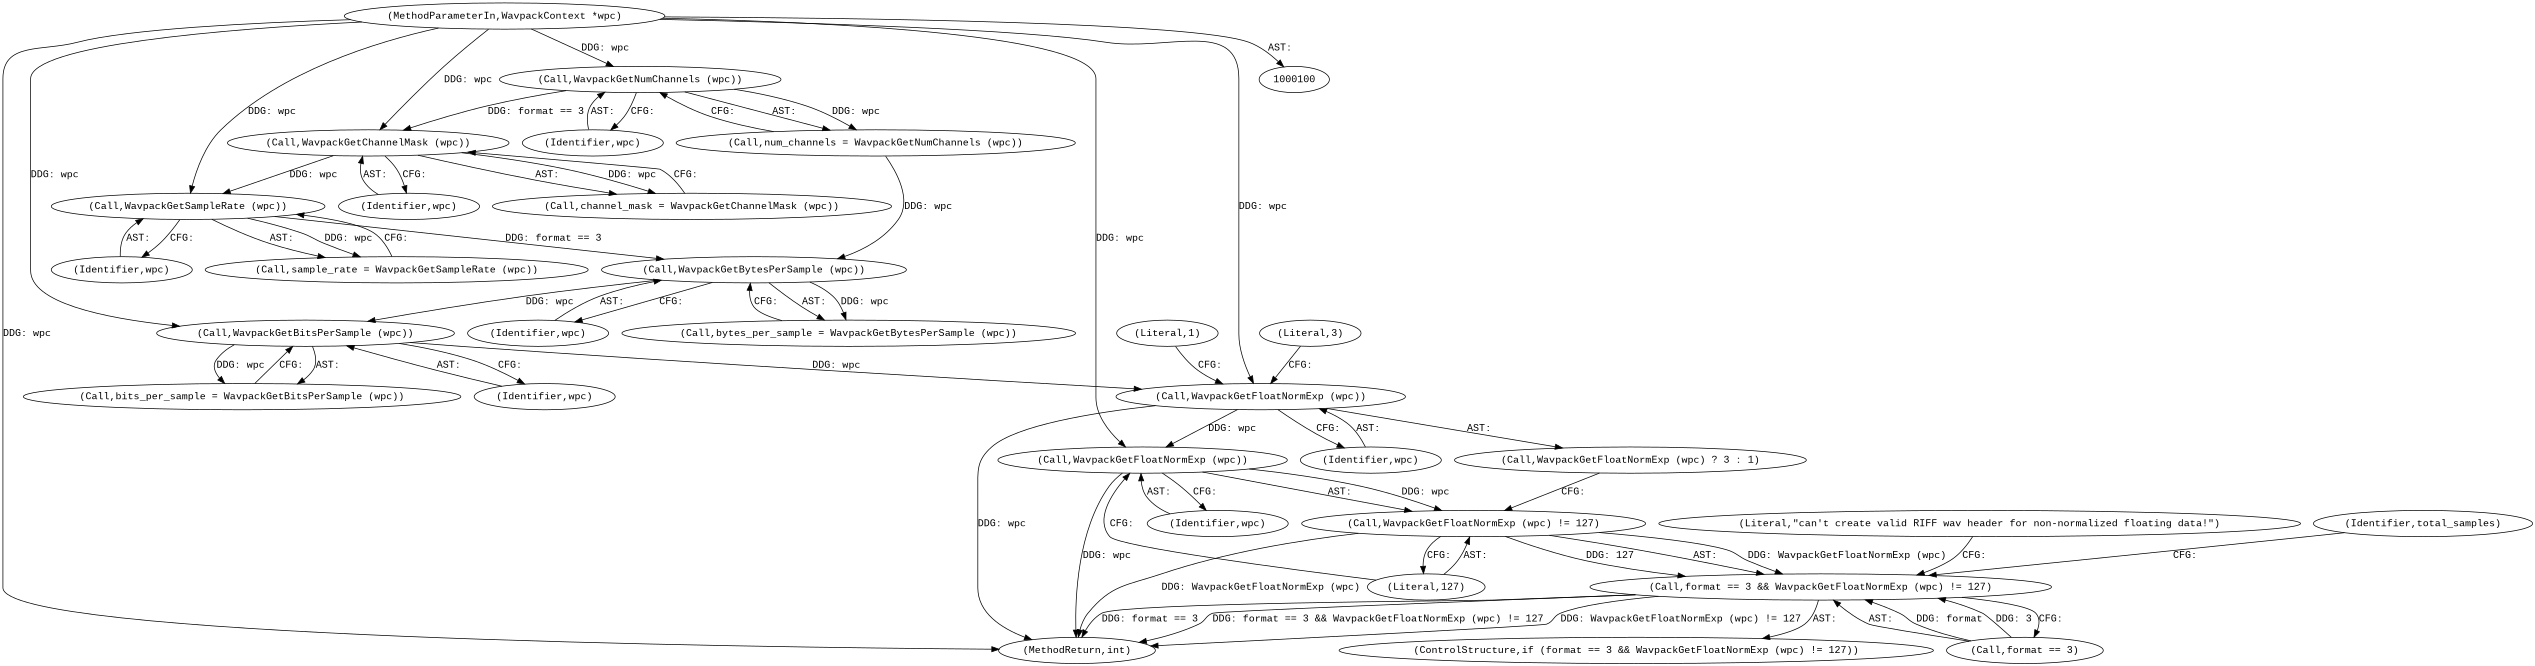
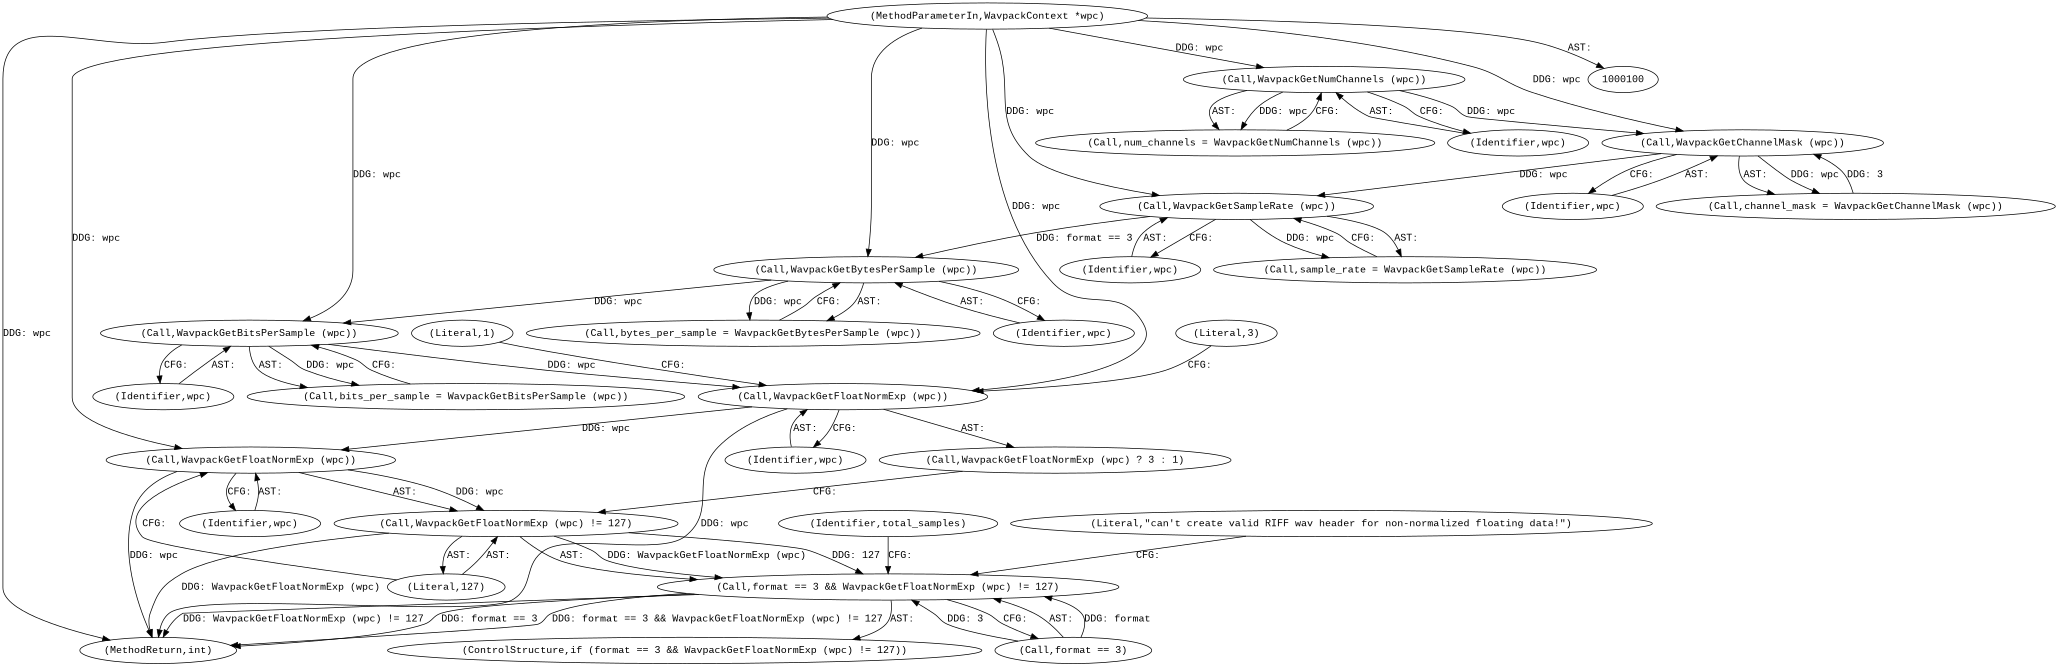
(536, 111) -> (1492, 111)
(689, 175) -> (1865, 175)
(899, 218) -> (871, 126)
(1442, 555) -> (462, 555)
